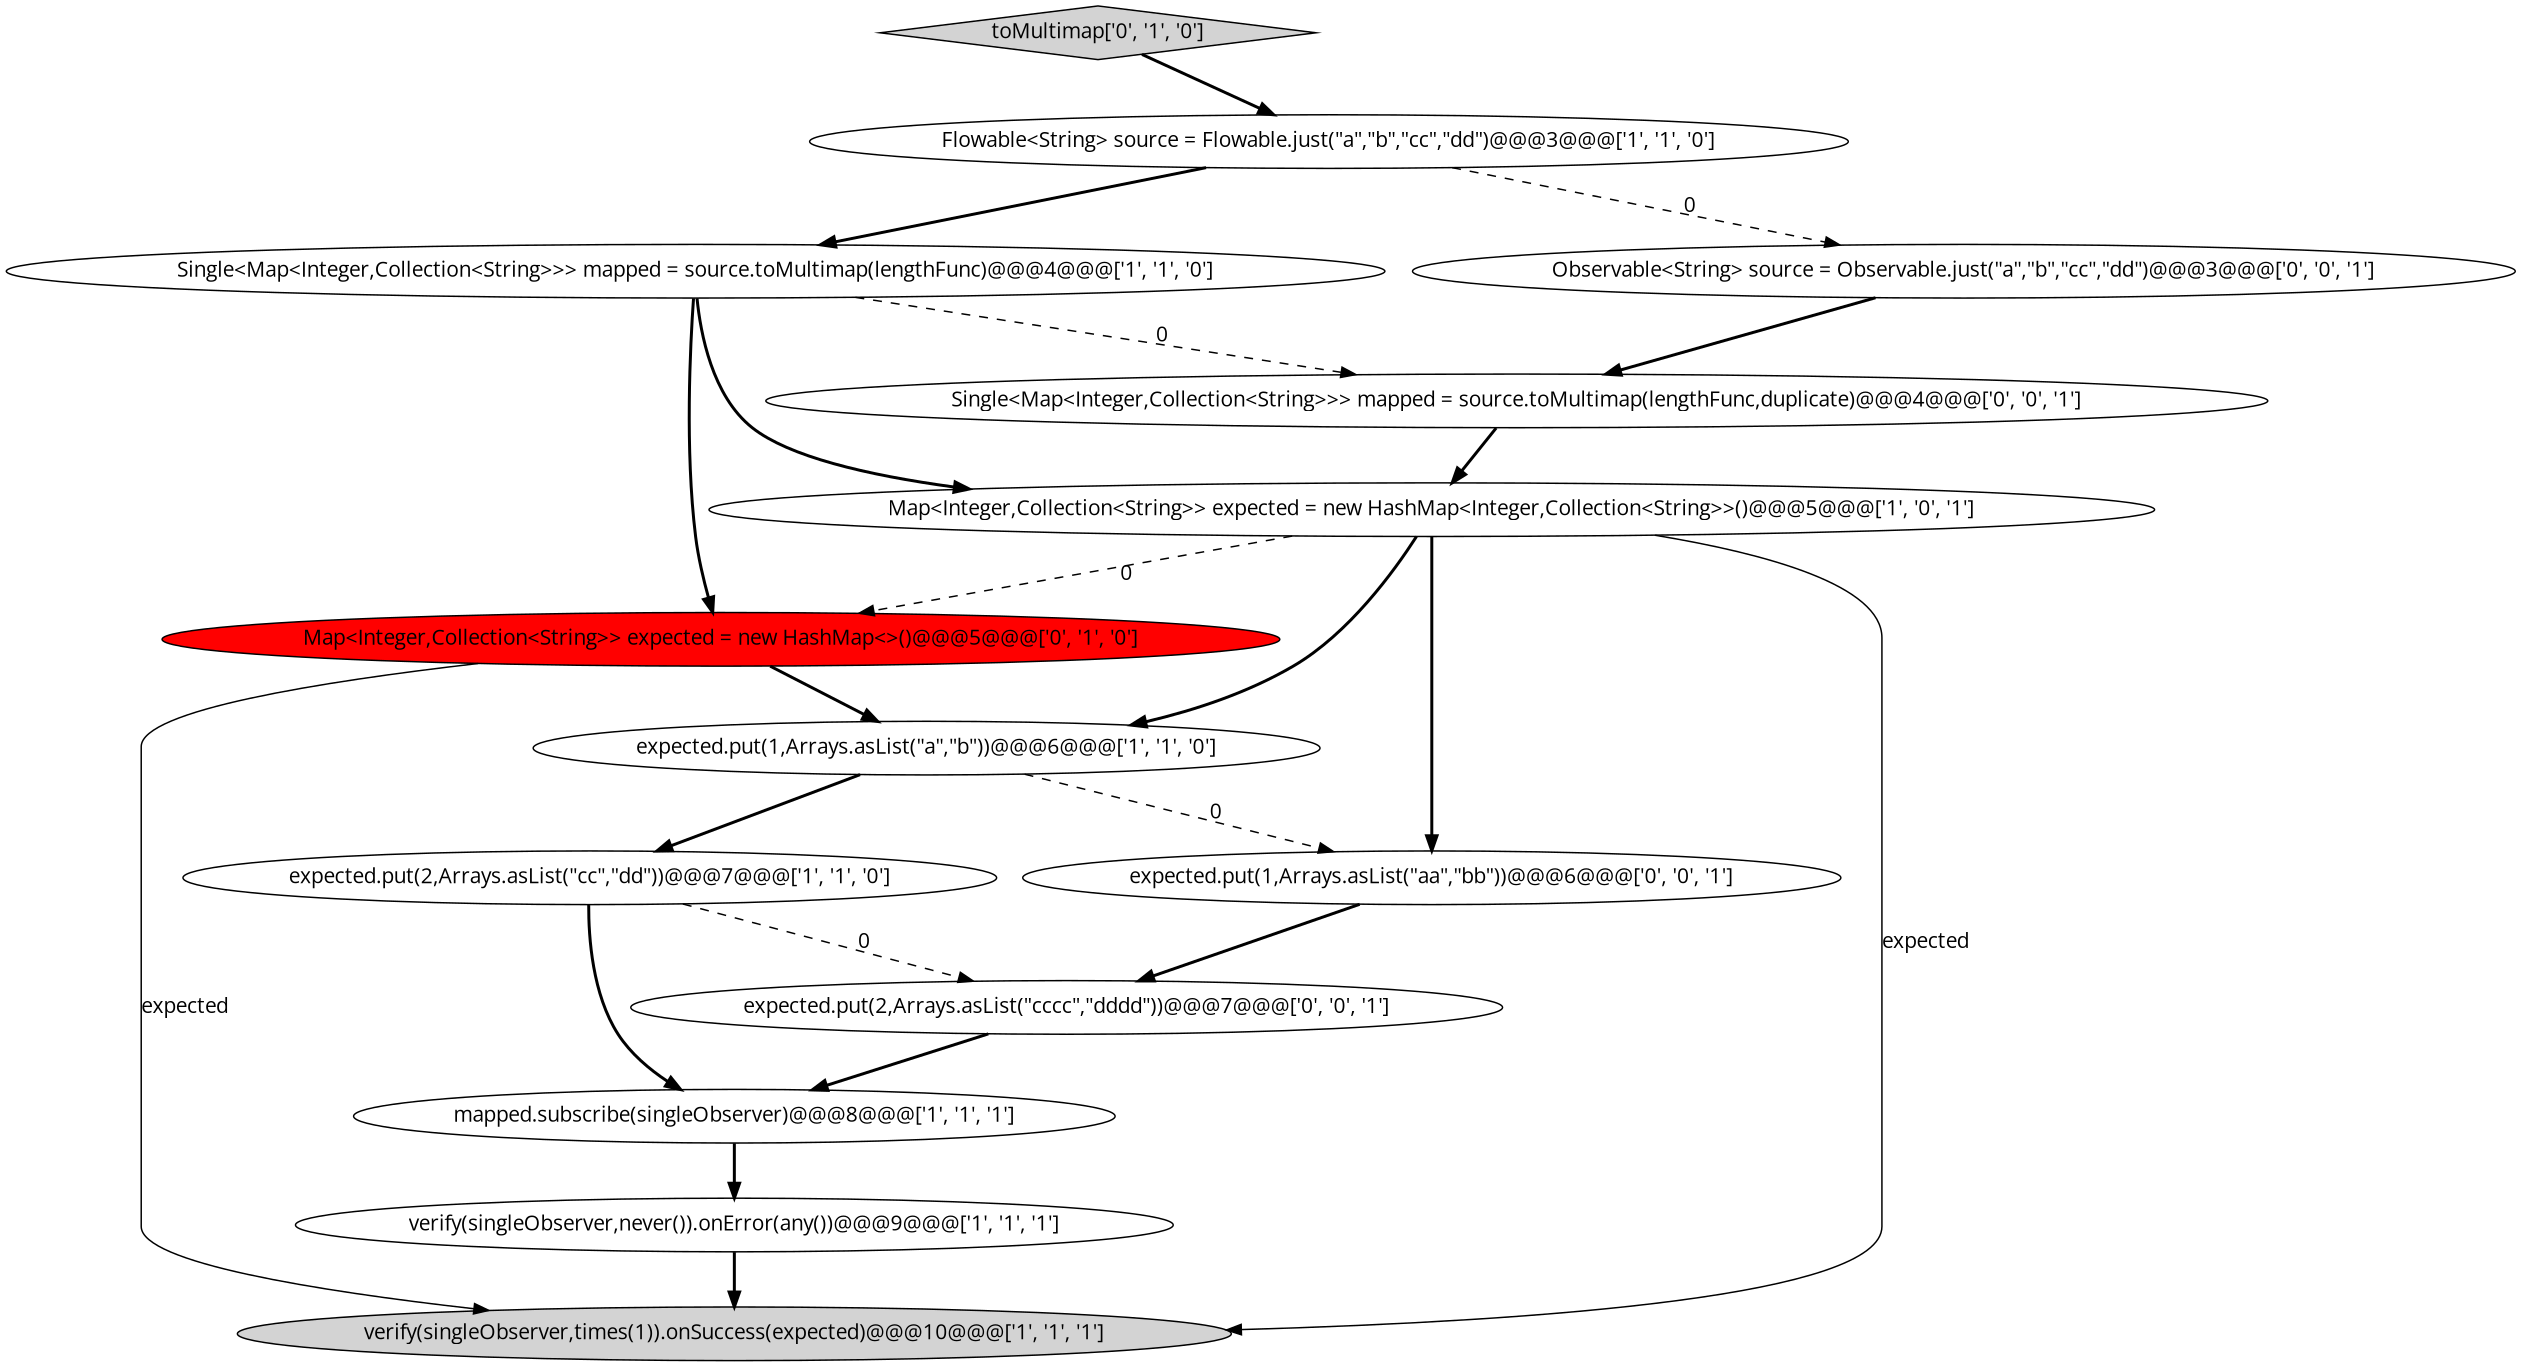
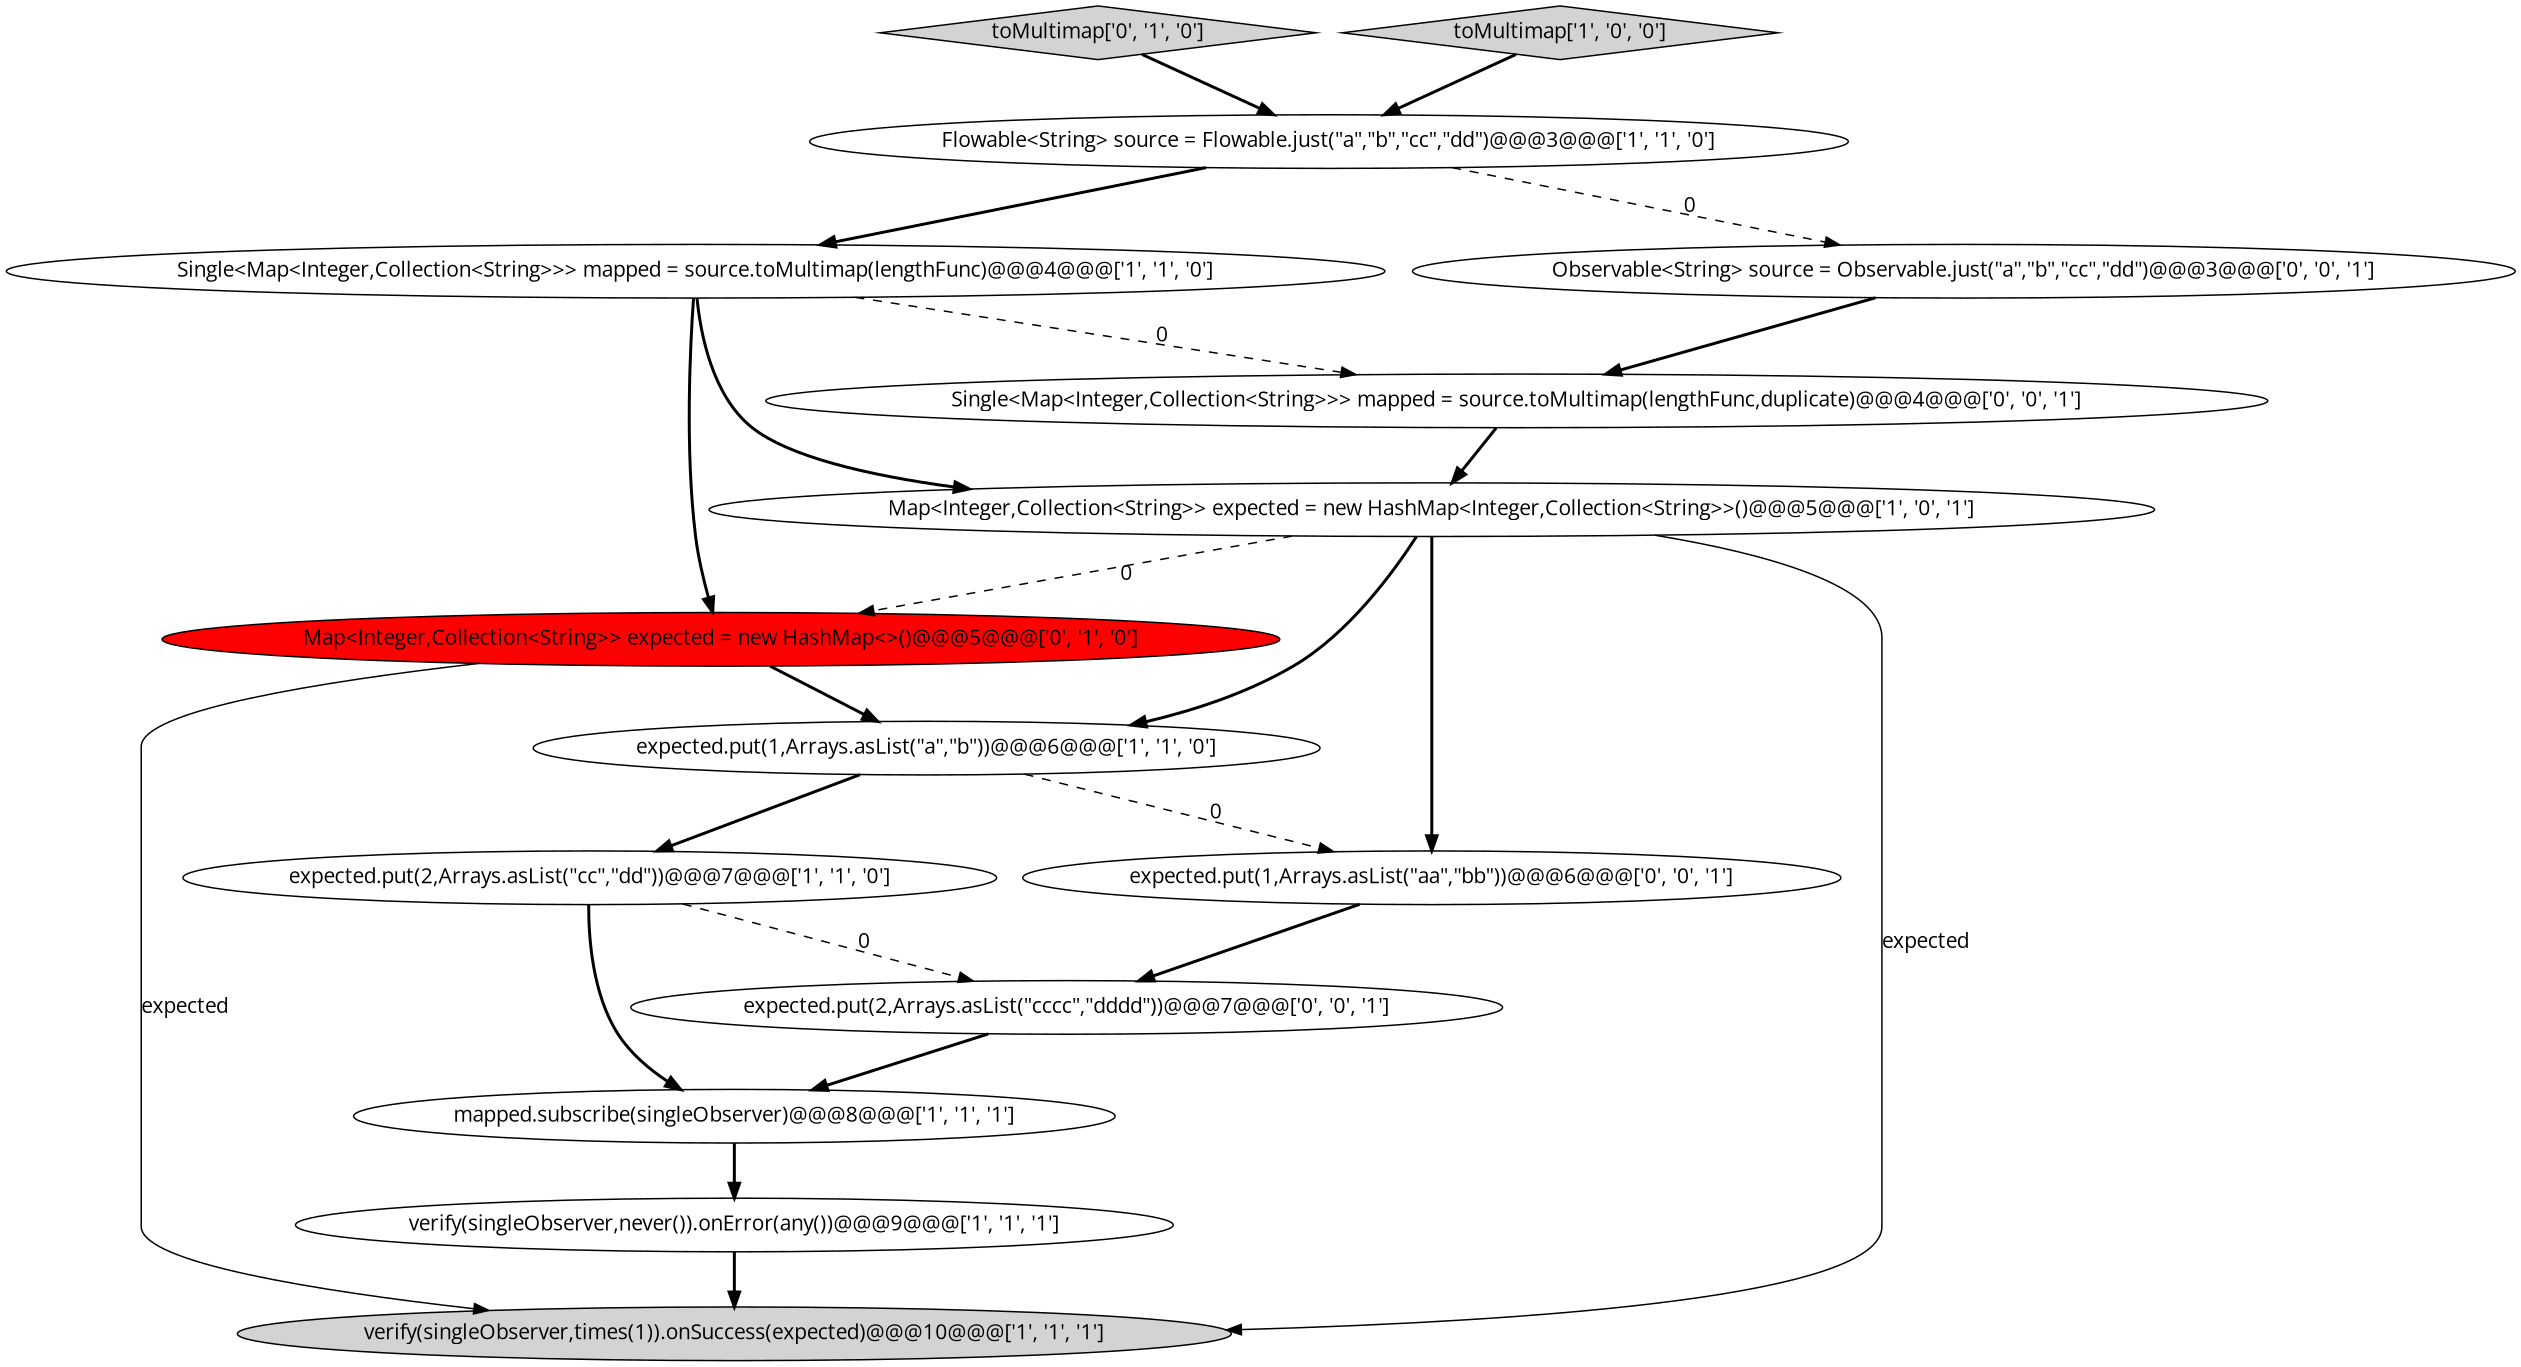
none -> (1560, 33)
